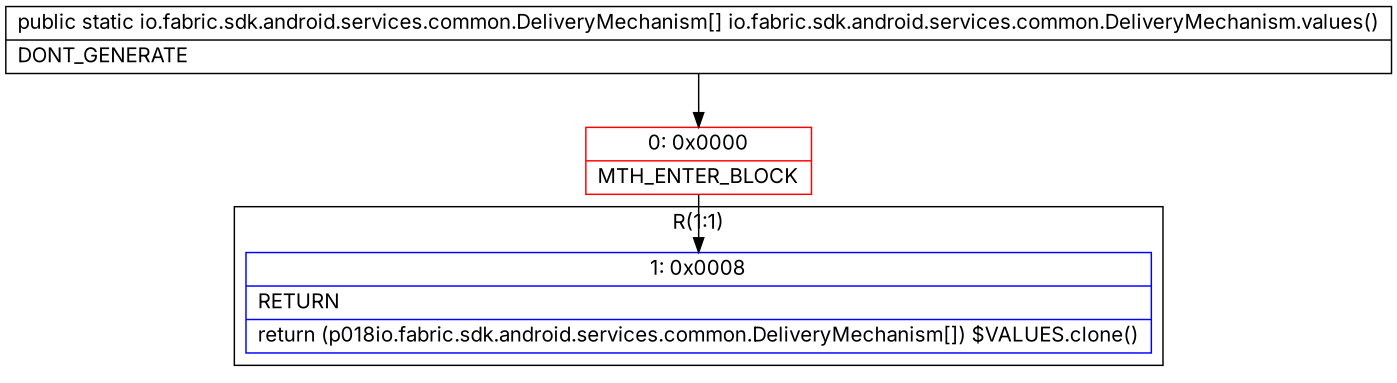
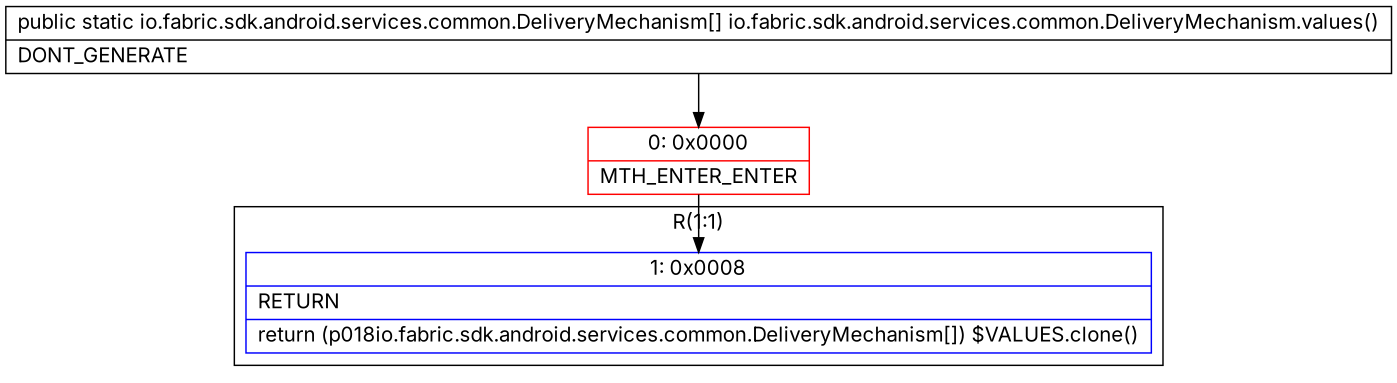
(699, 177) -> (699, 177)
